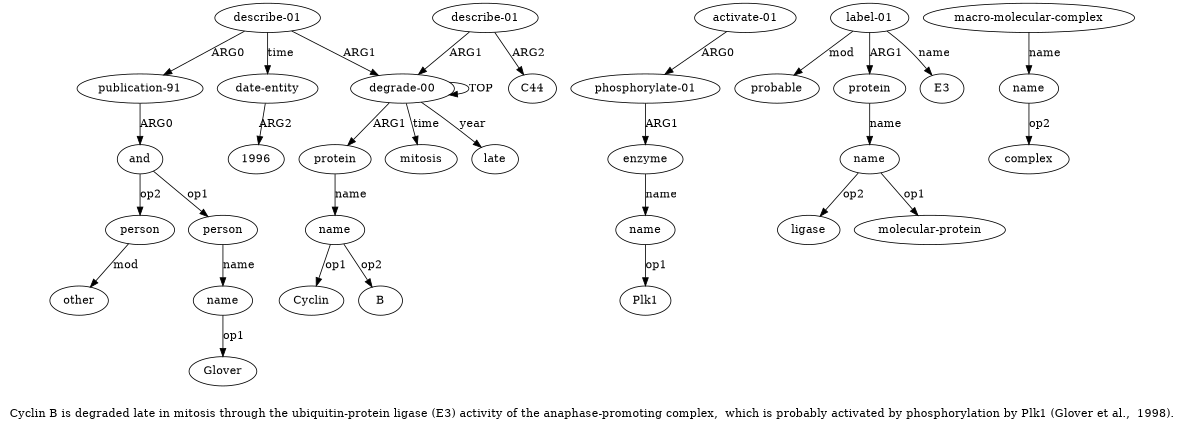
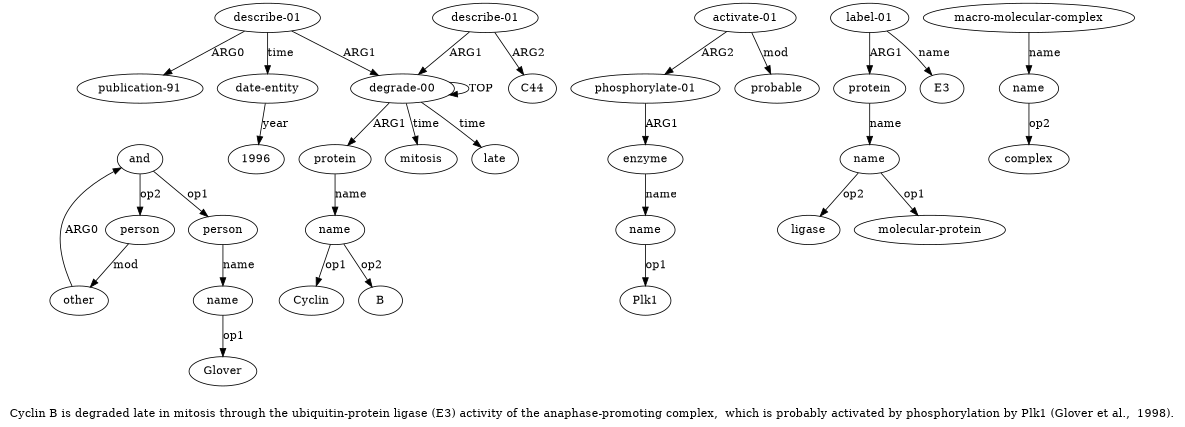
(827, 51) -> (760, 50)
(718, 53) -> (718, 53)
(140, 120) -> (64, 219)
(276, 124) -> (276, 124)
(473, 124) -> (473, 124)
